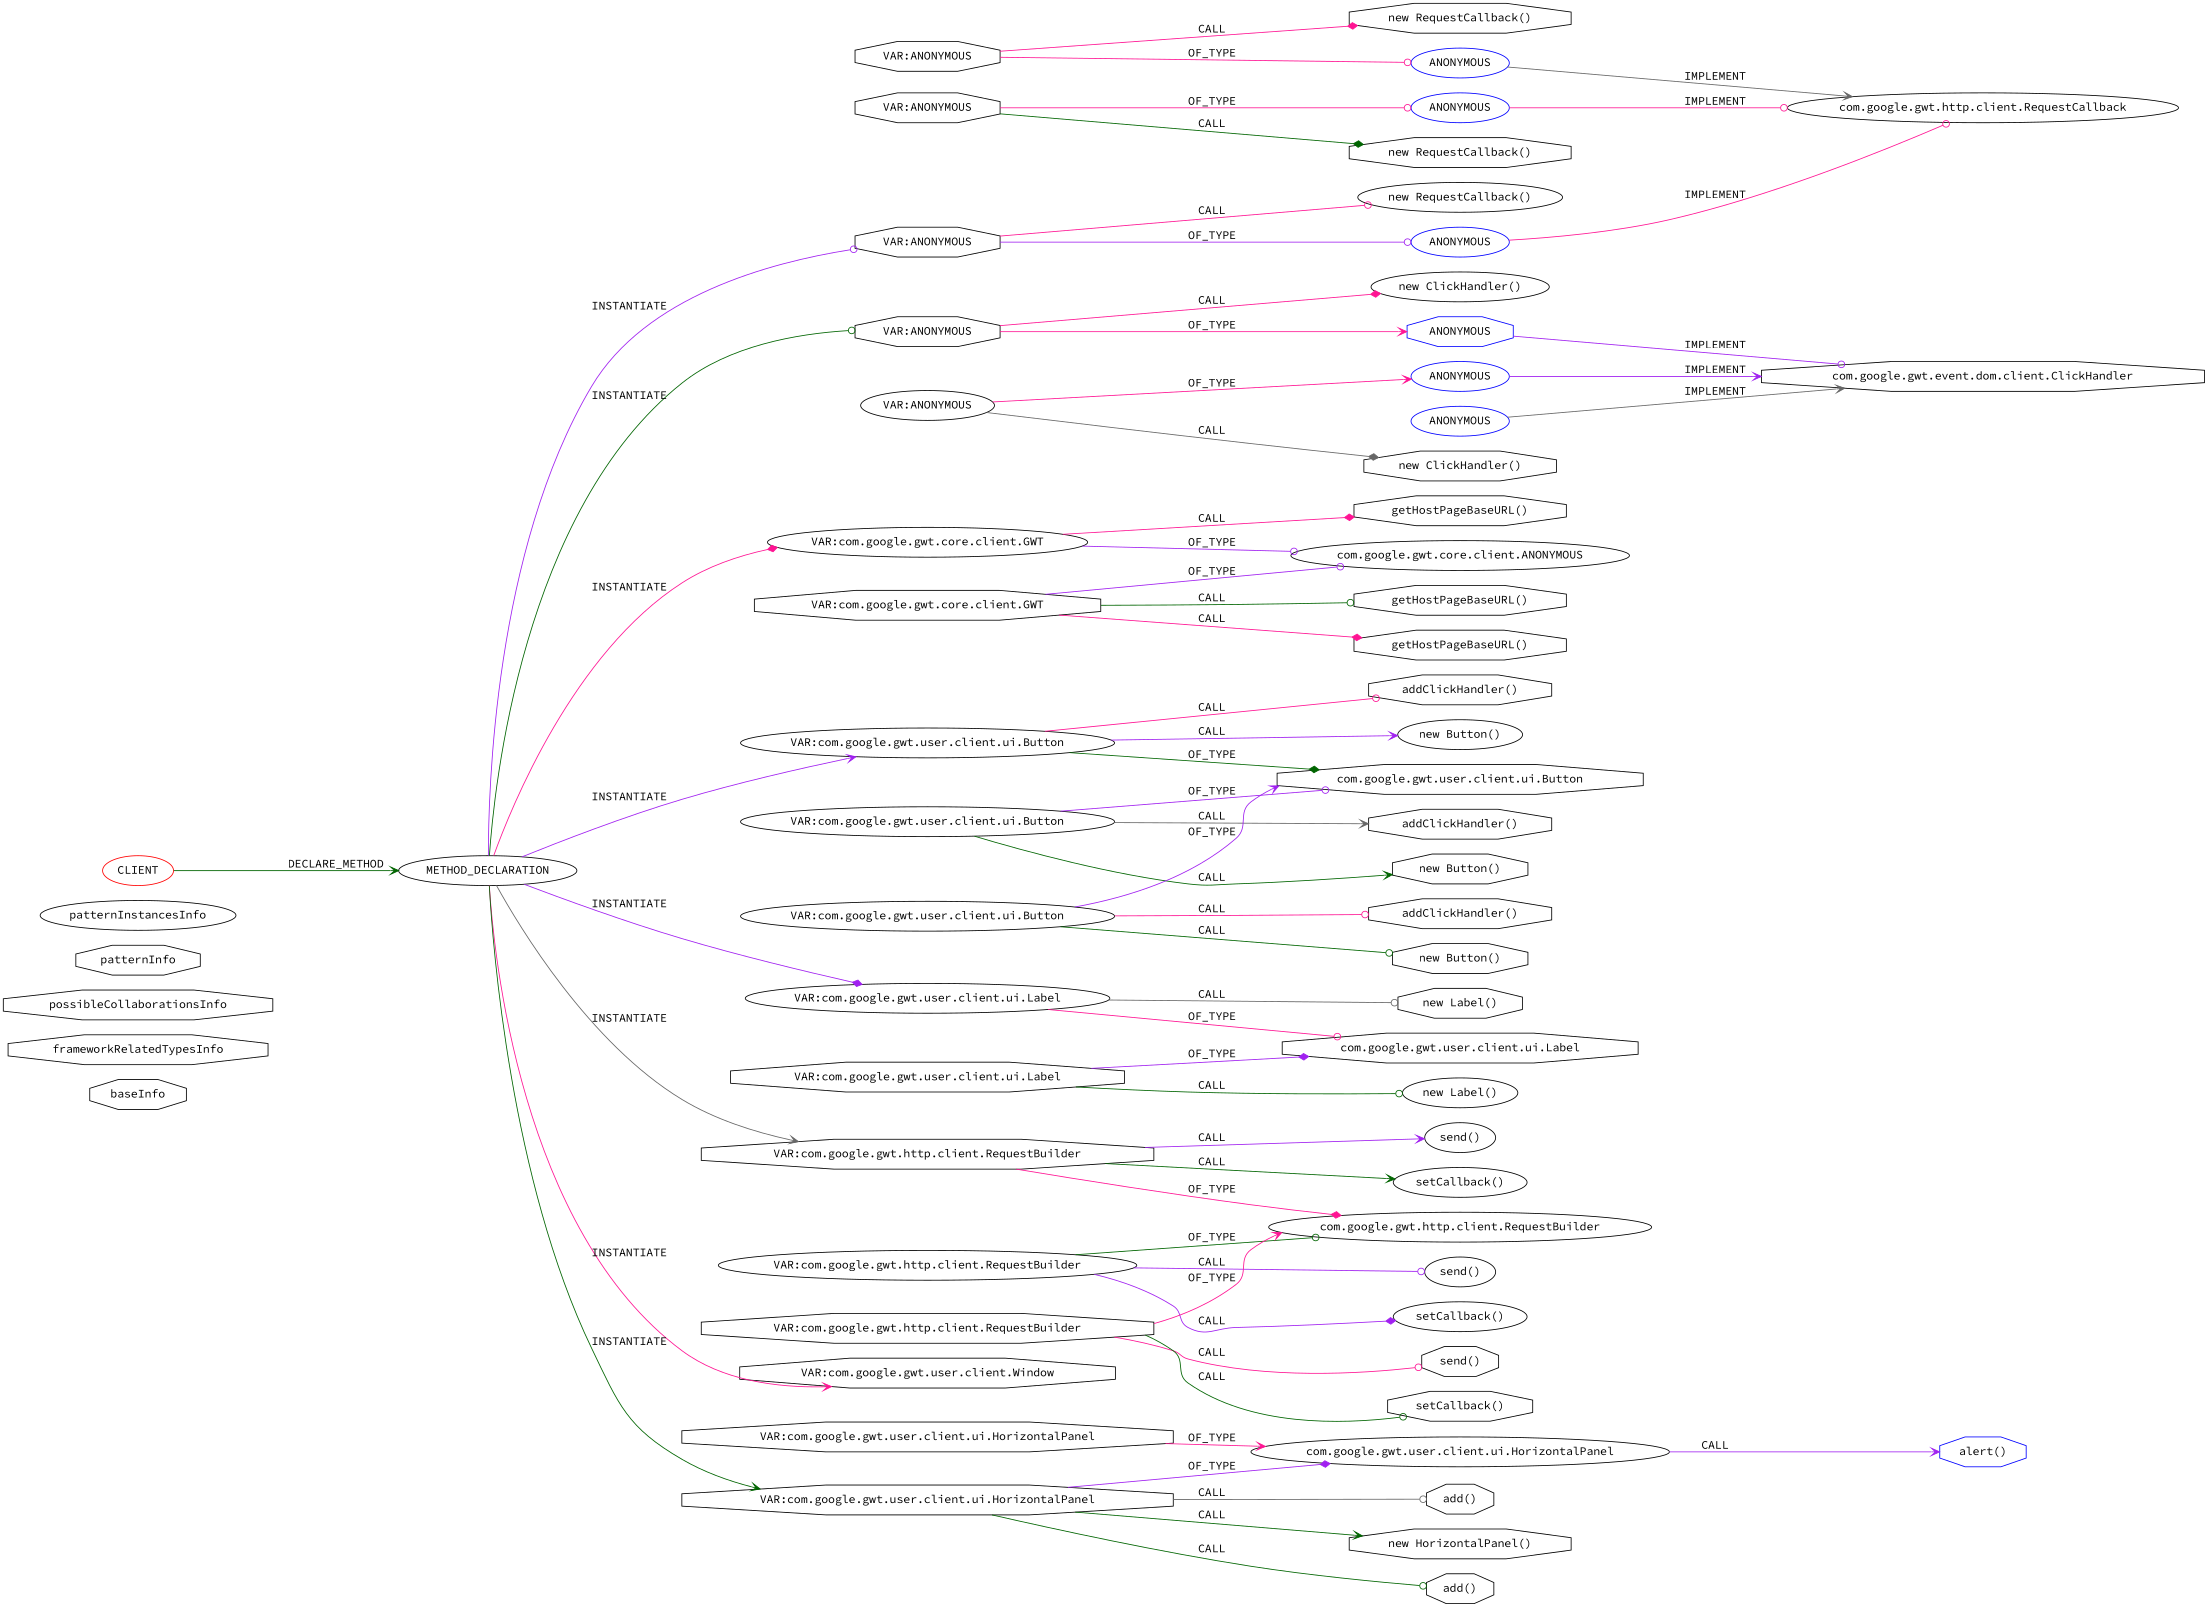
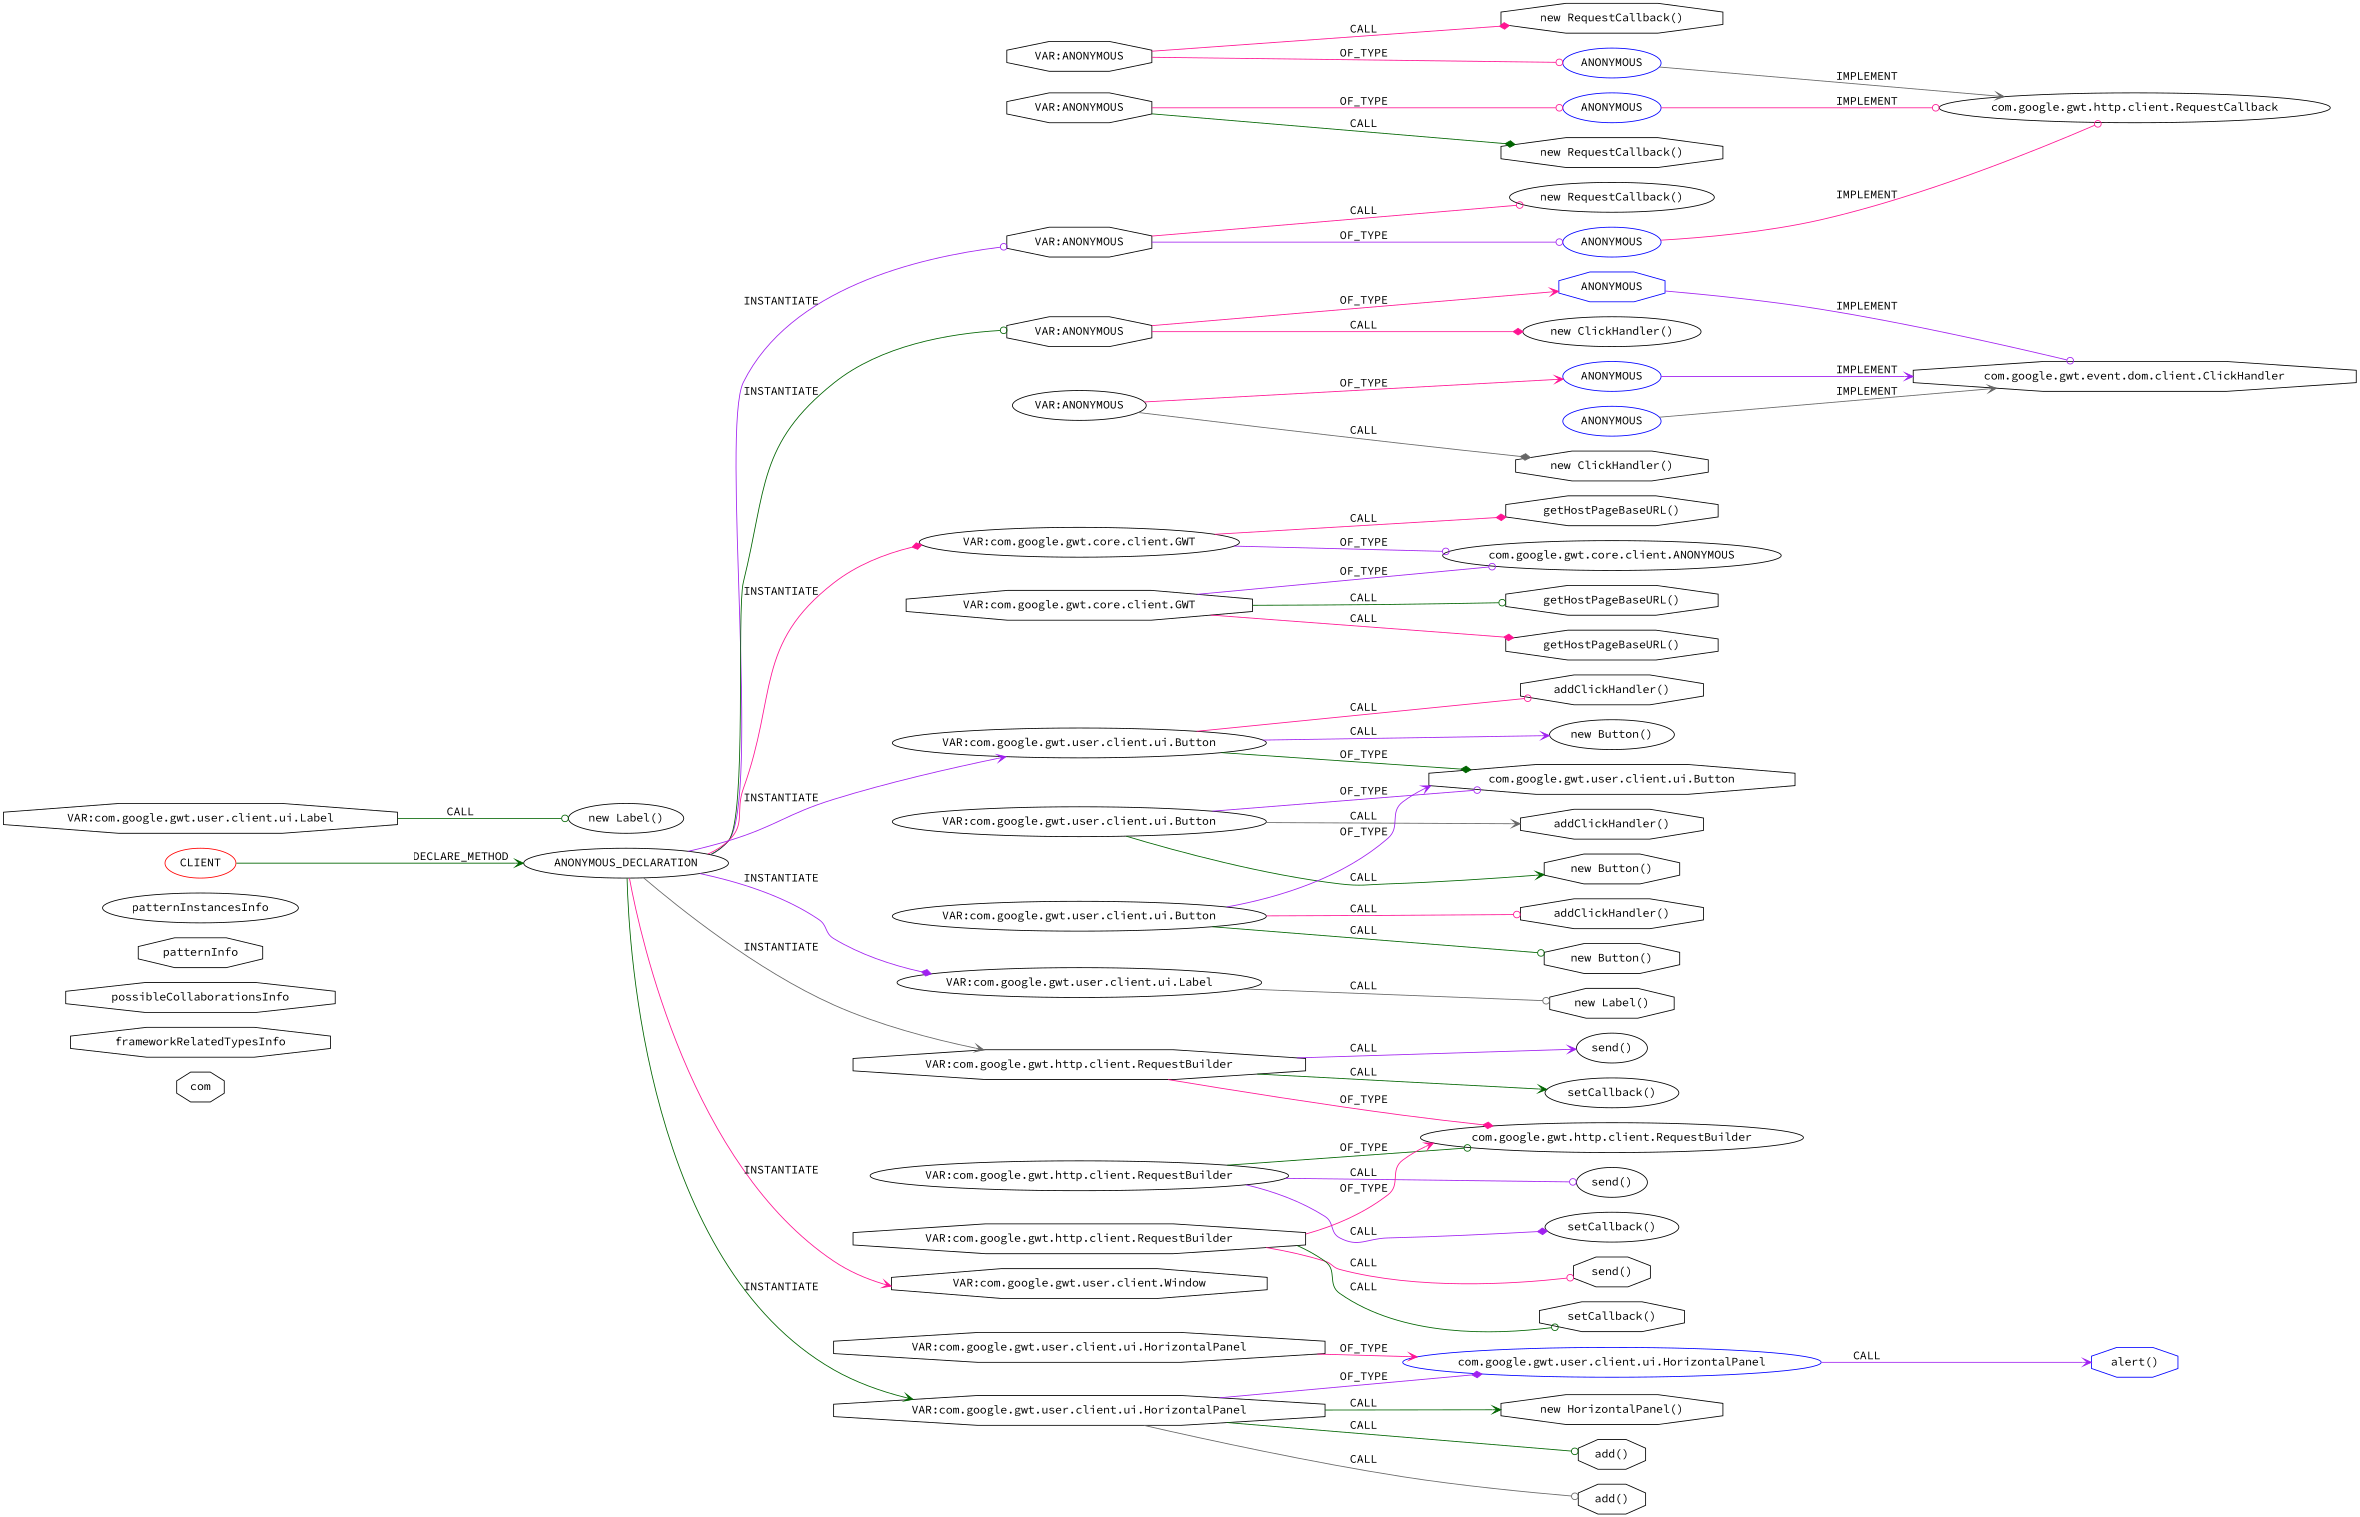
(488, 871) -> (626, 863)
(1460, 1048) -> none
(138, 1094) -> (200, 1087)
(1460, 1452) -> (1612, 1362)
